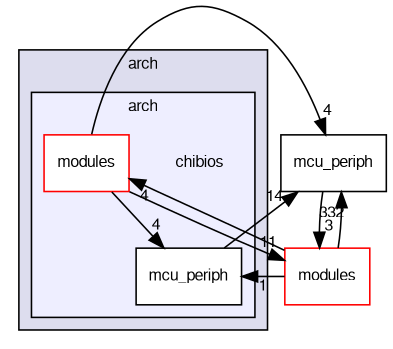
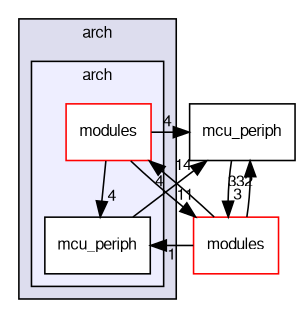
(200, 163) -> none
